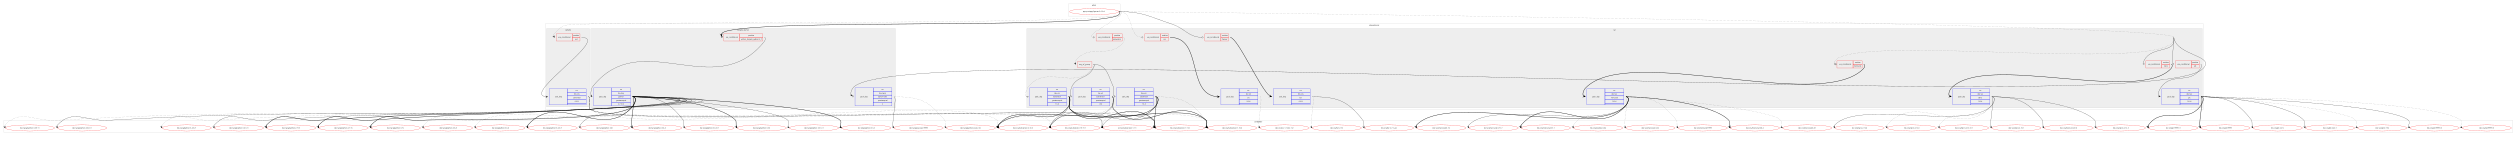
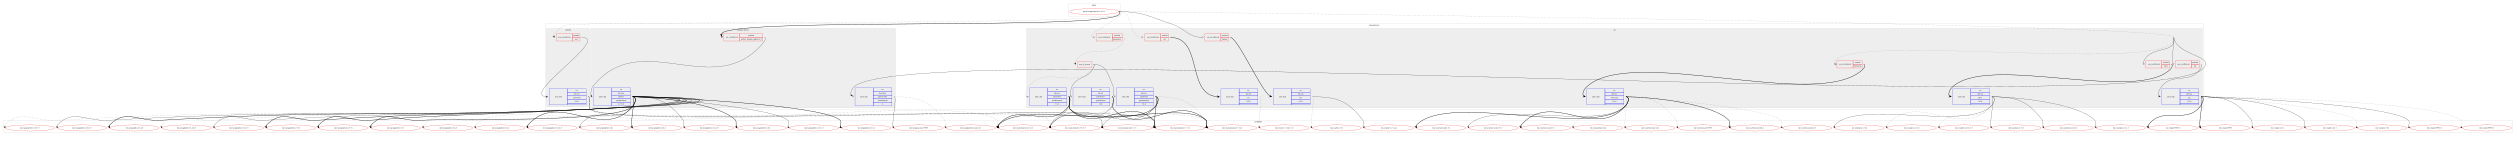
none -> (134, 128)
